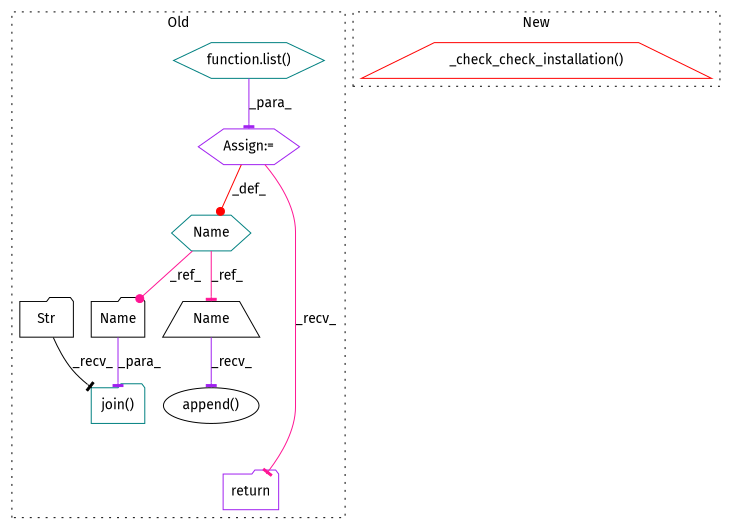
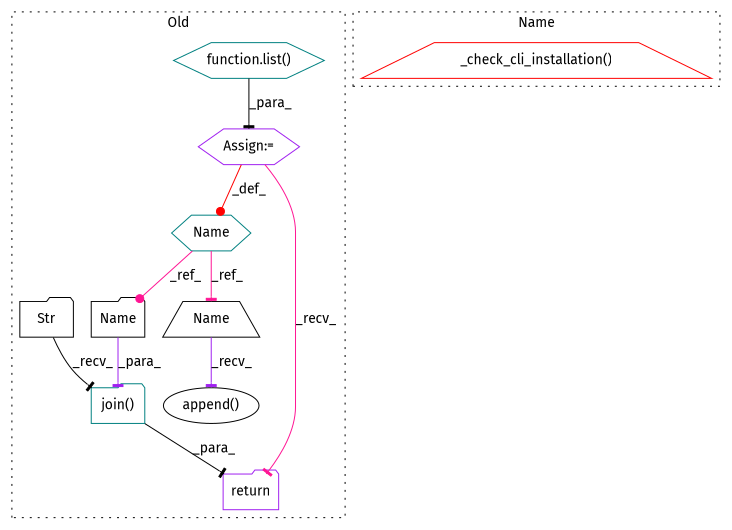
(536, 23) -> (536, 23)
(536, 60) -> (536, 60)
(249, 101) -> (249, 101)
none -> (182, 447)
